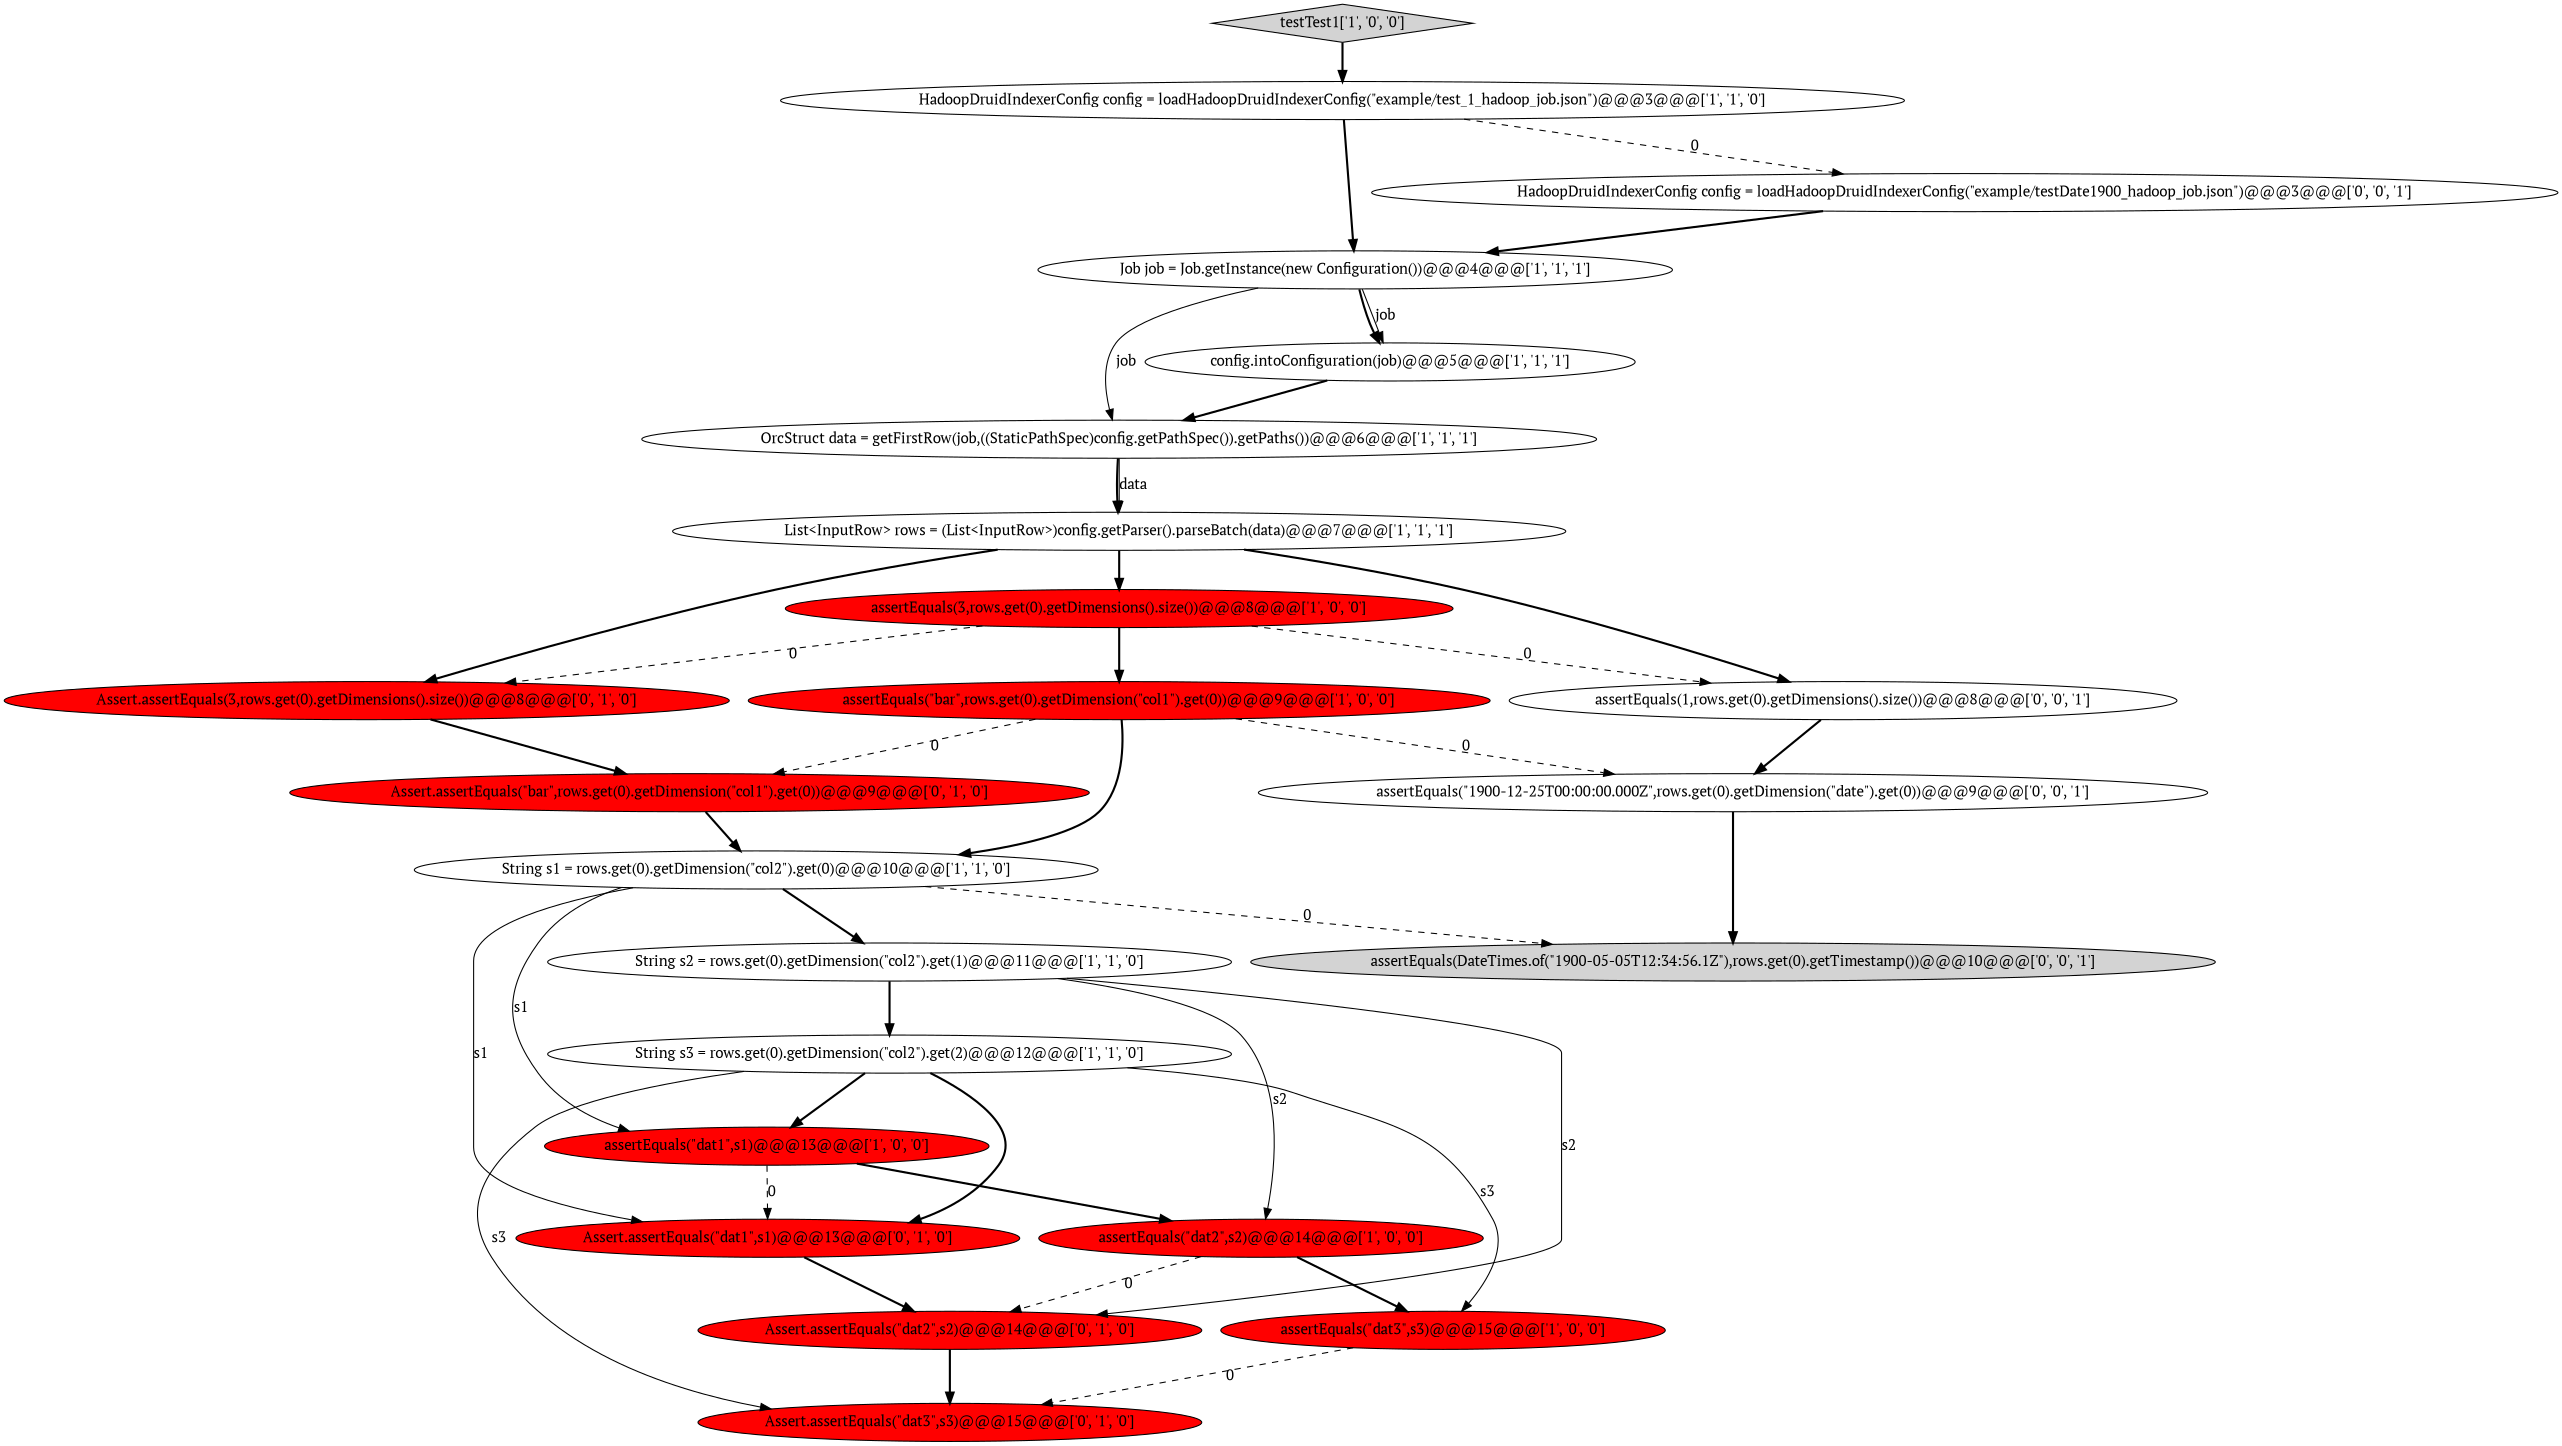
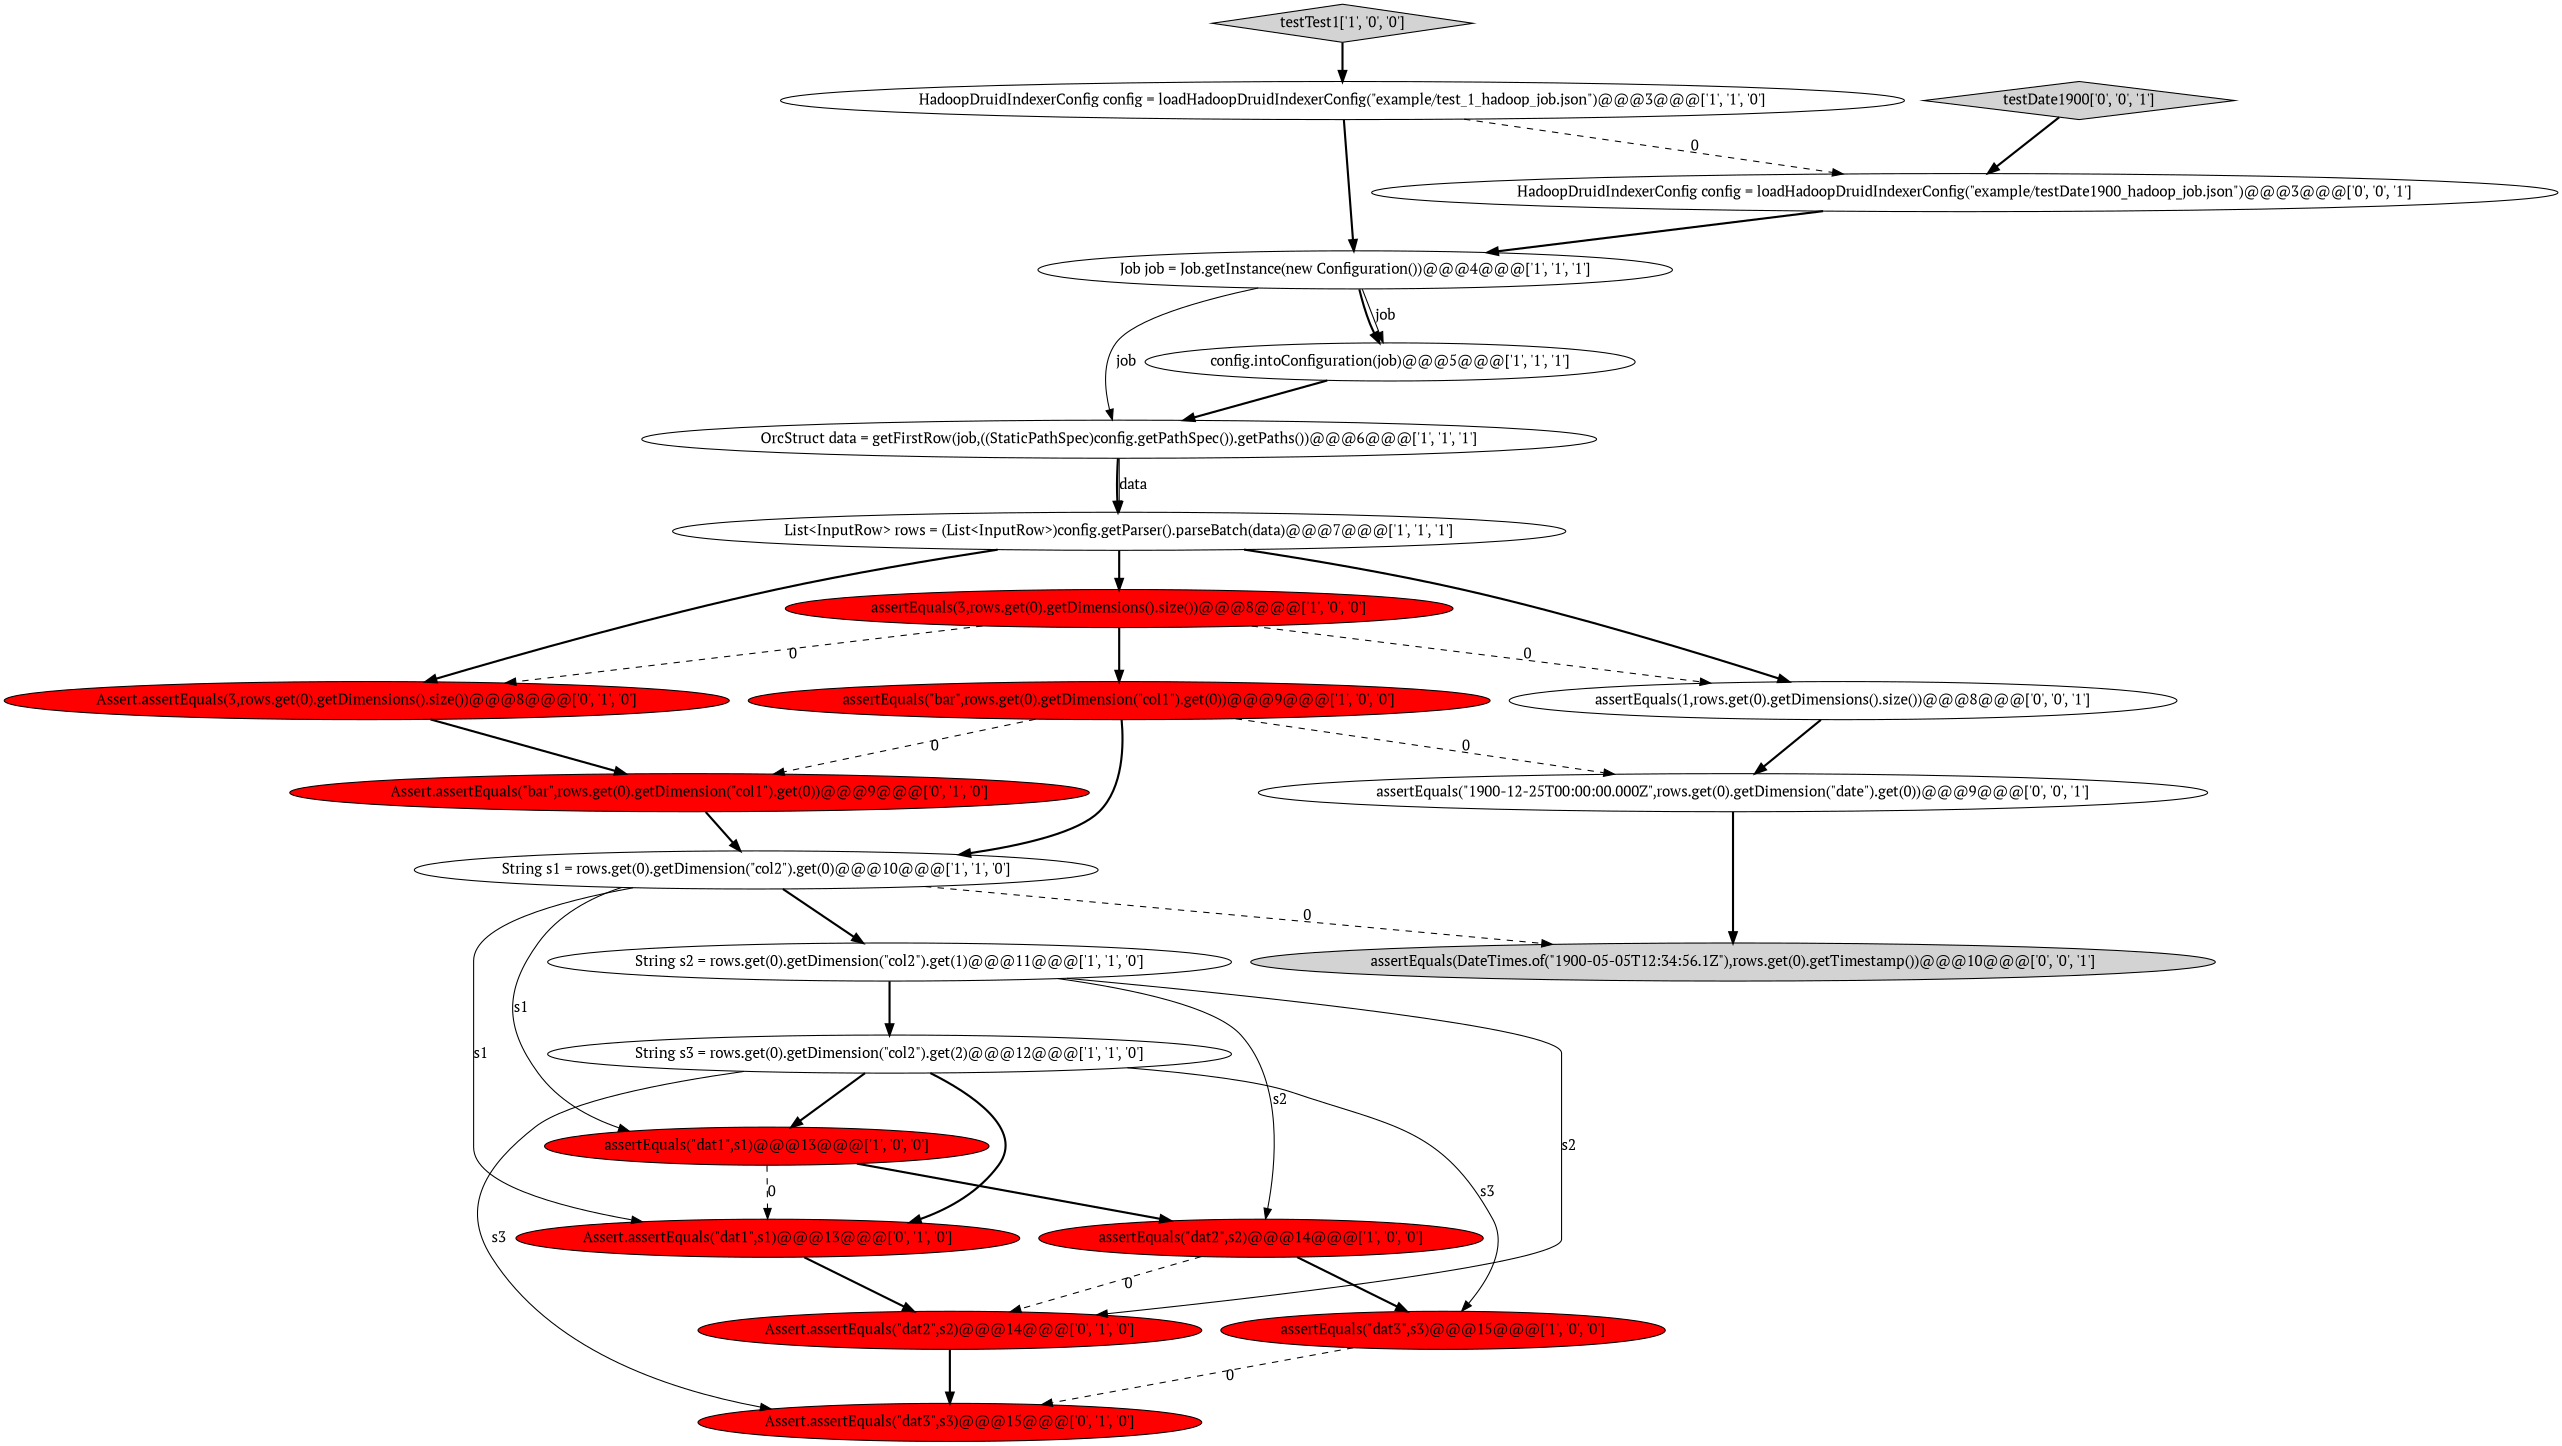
none -> (2079, 101)
